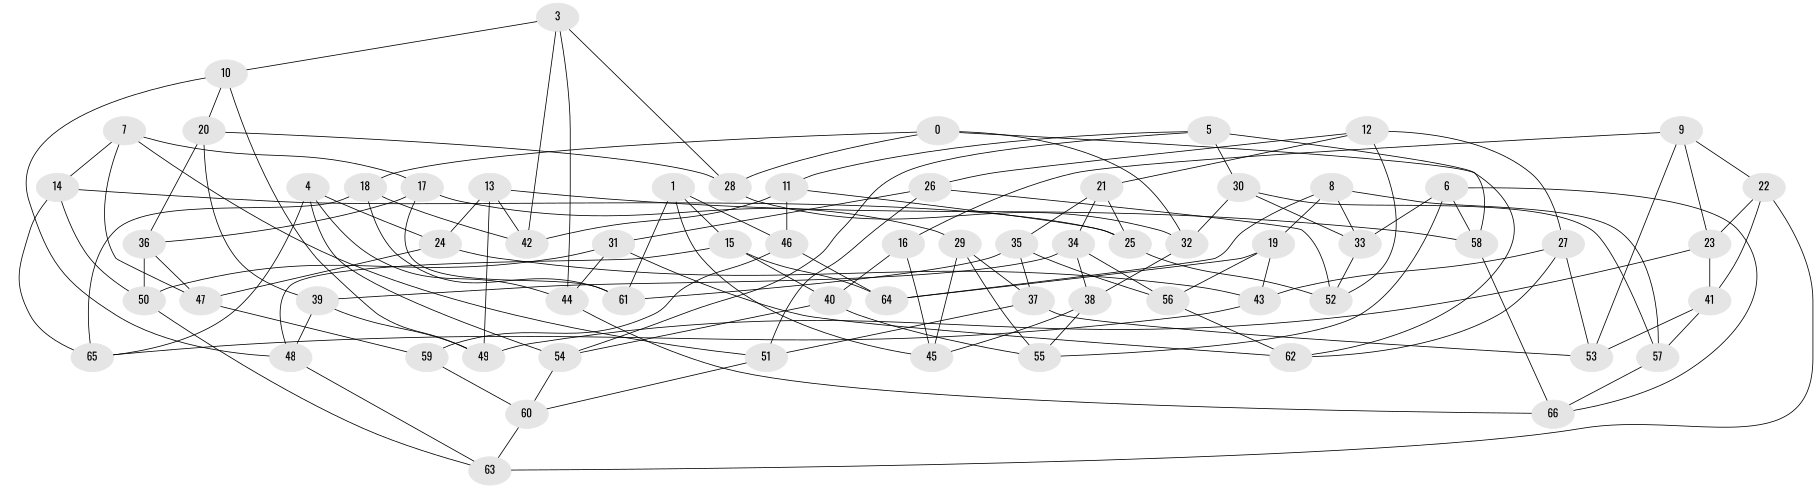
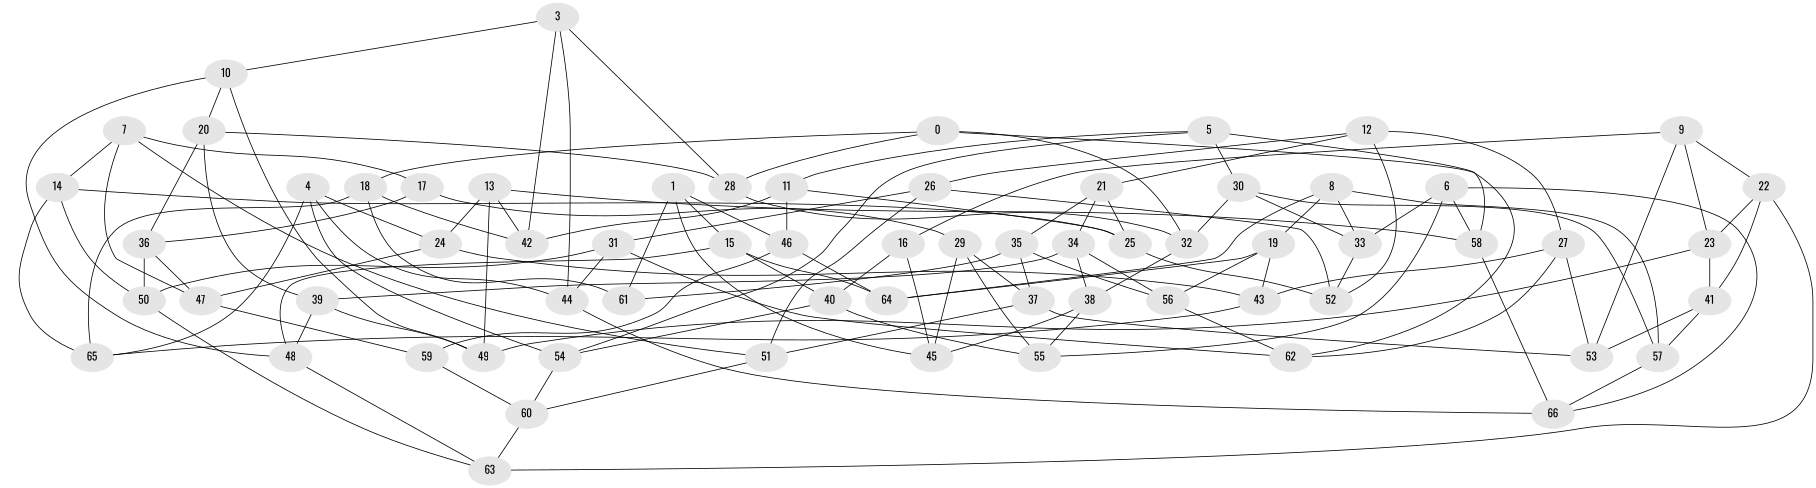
(478, 278) -> none
